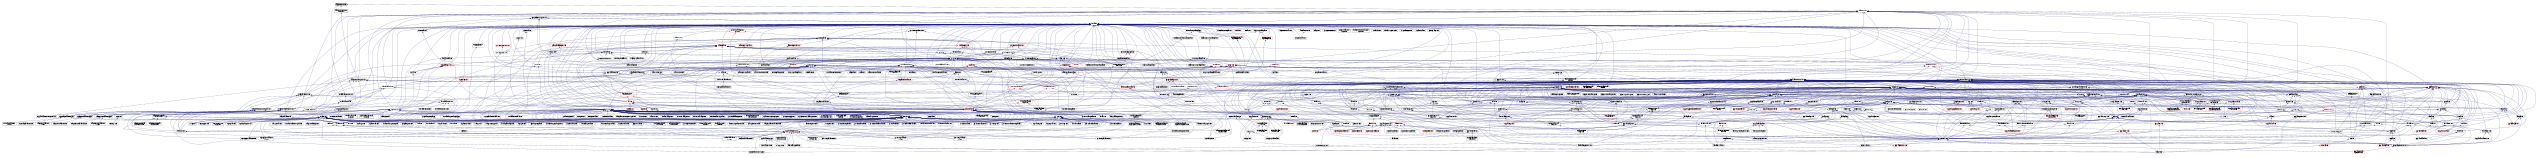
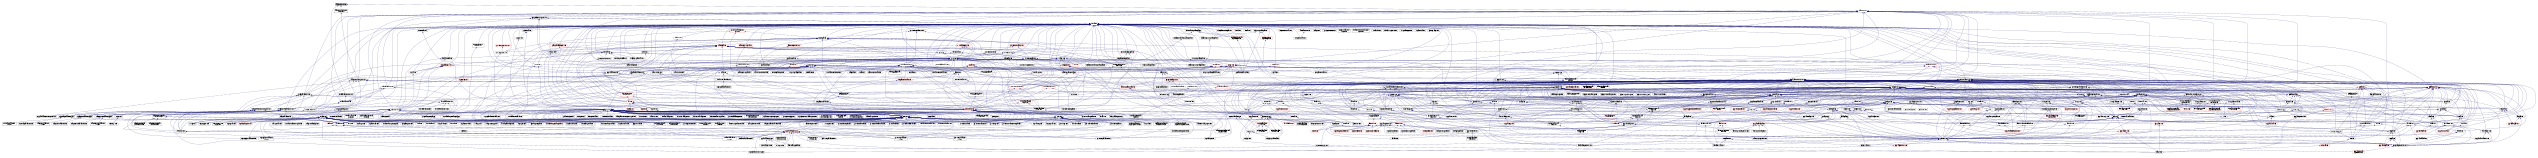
(795, 73) -> (795, 73)
